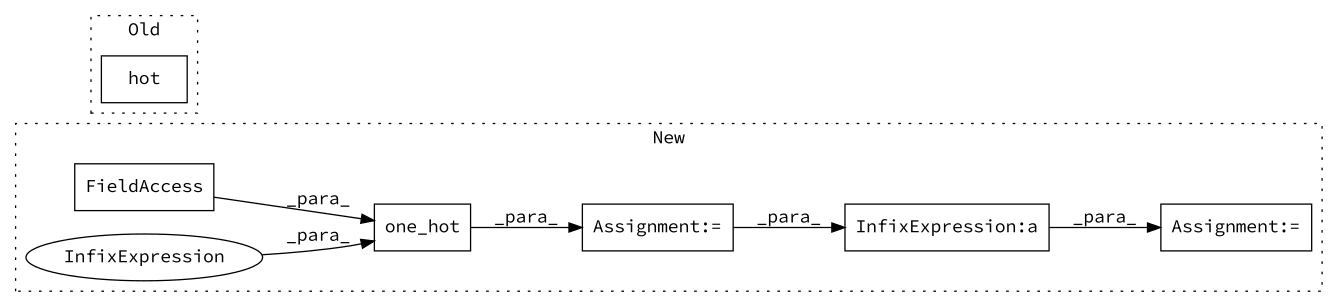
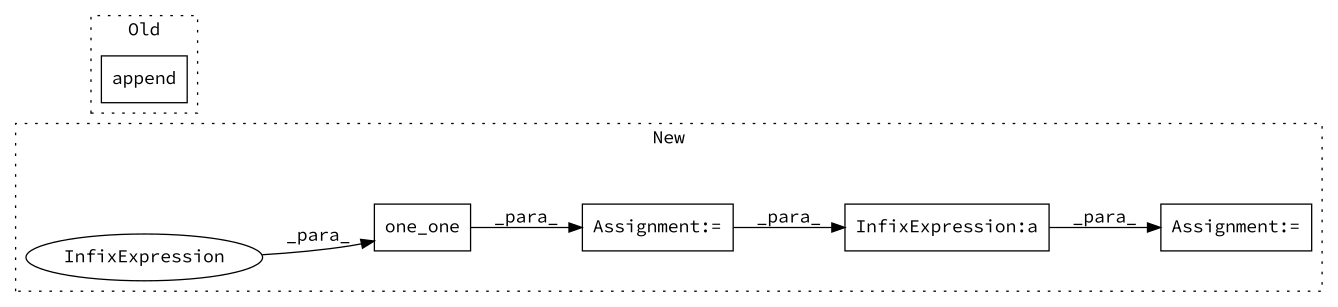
(144, 79) -> (144, 79)
(144, 187) -> none
(422, 227) -> (422, 227)
